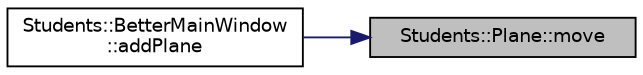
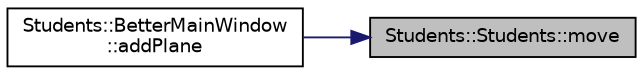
(503, 37) -> (503, 37)
